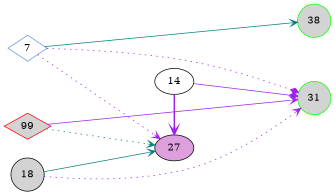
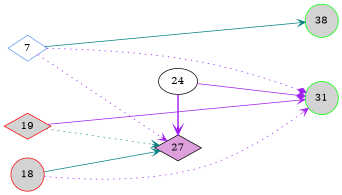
(174, 81) -> (178, 81)
(28, 126) -> (28, 126)
(174, 148) -> (178, 148)
(28, 175) -> (28, 175)
